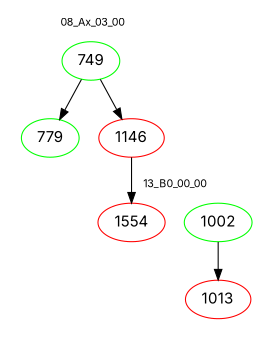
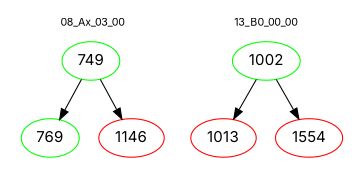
(50, 138) -> (50, 138)
(132, 181) -> (285, 94)
